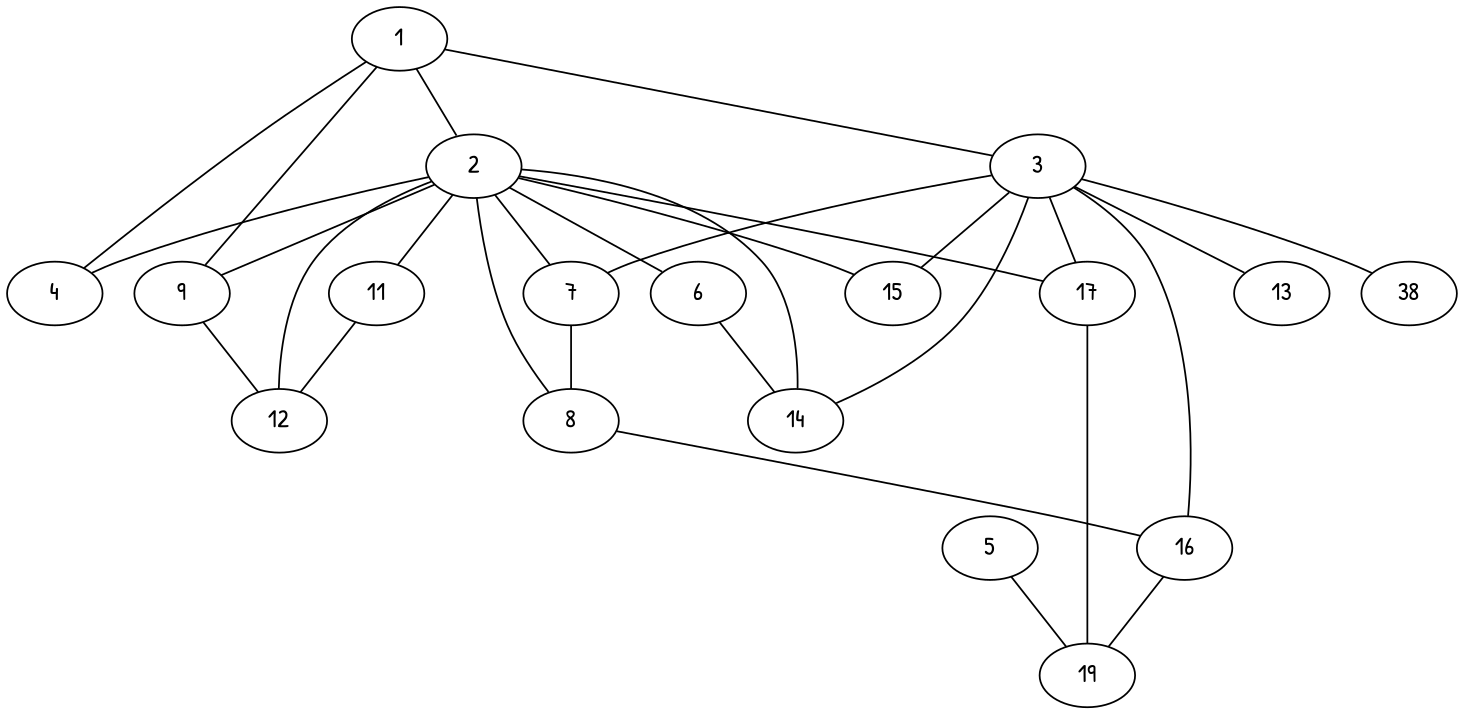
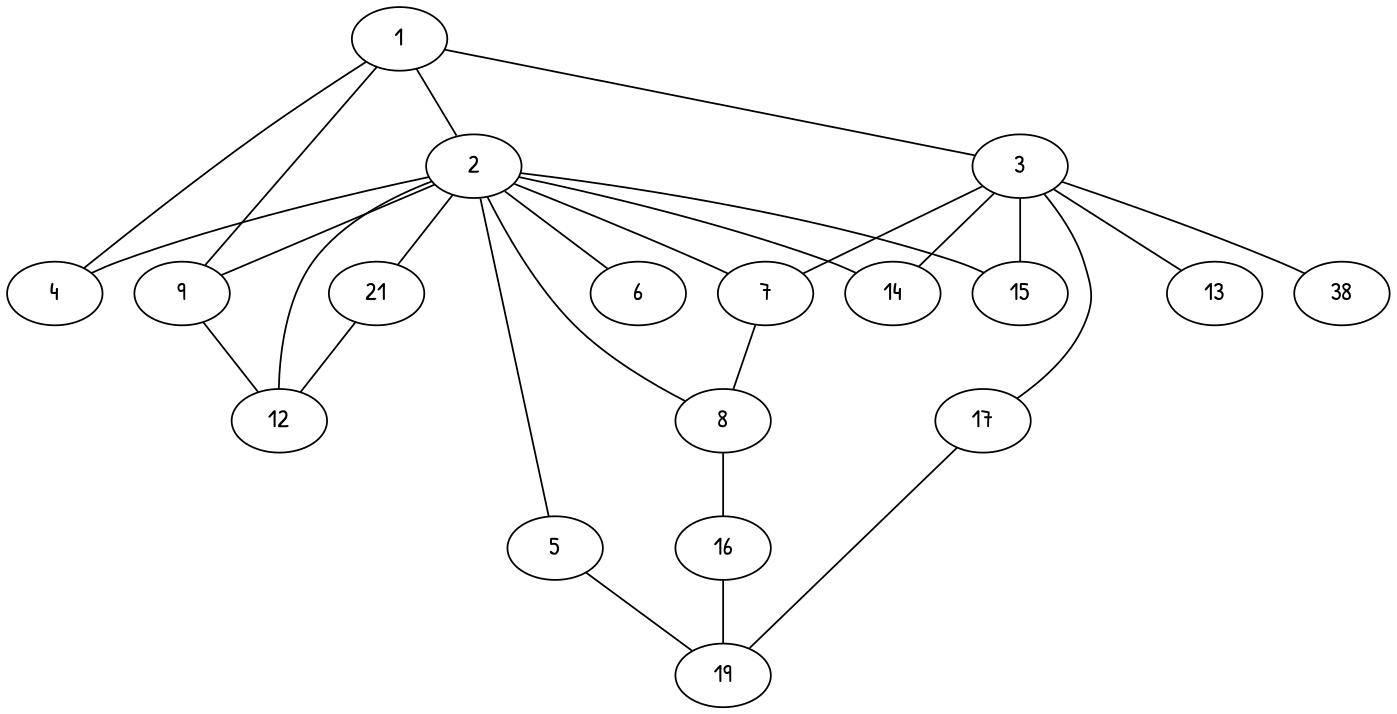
(795, 229) -> (515, 357)
(377, 293) -> (377, 293)
(1177, 333) -> none
(747, 357) -> none
